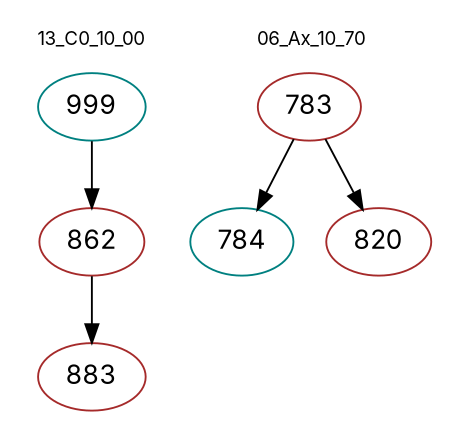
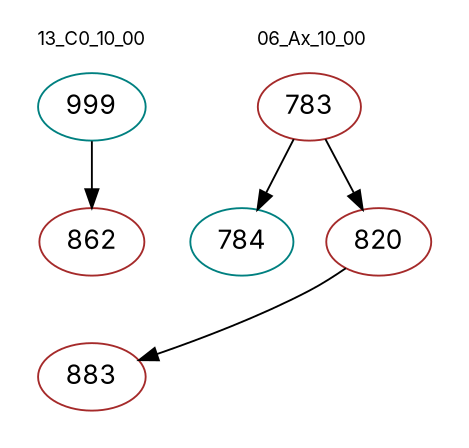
(311, 40) -> (311, 40)
(92, 300) -> (254, 317)
